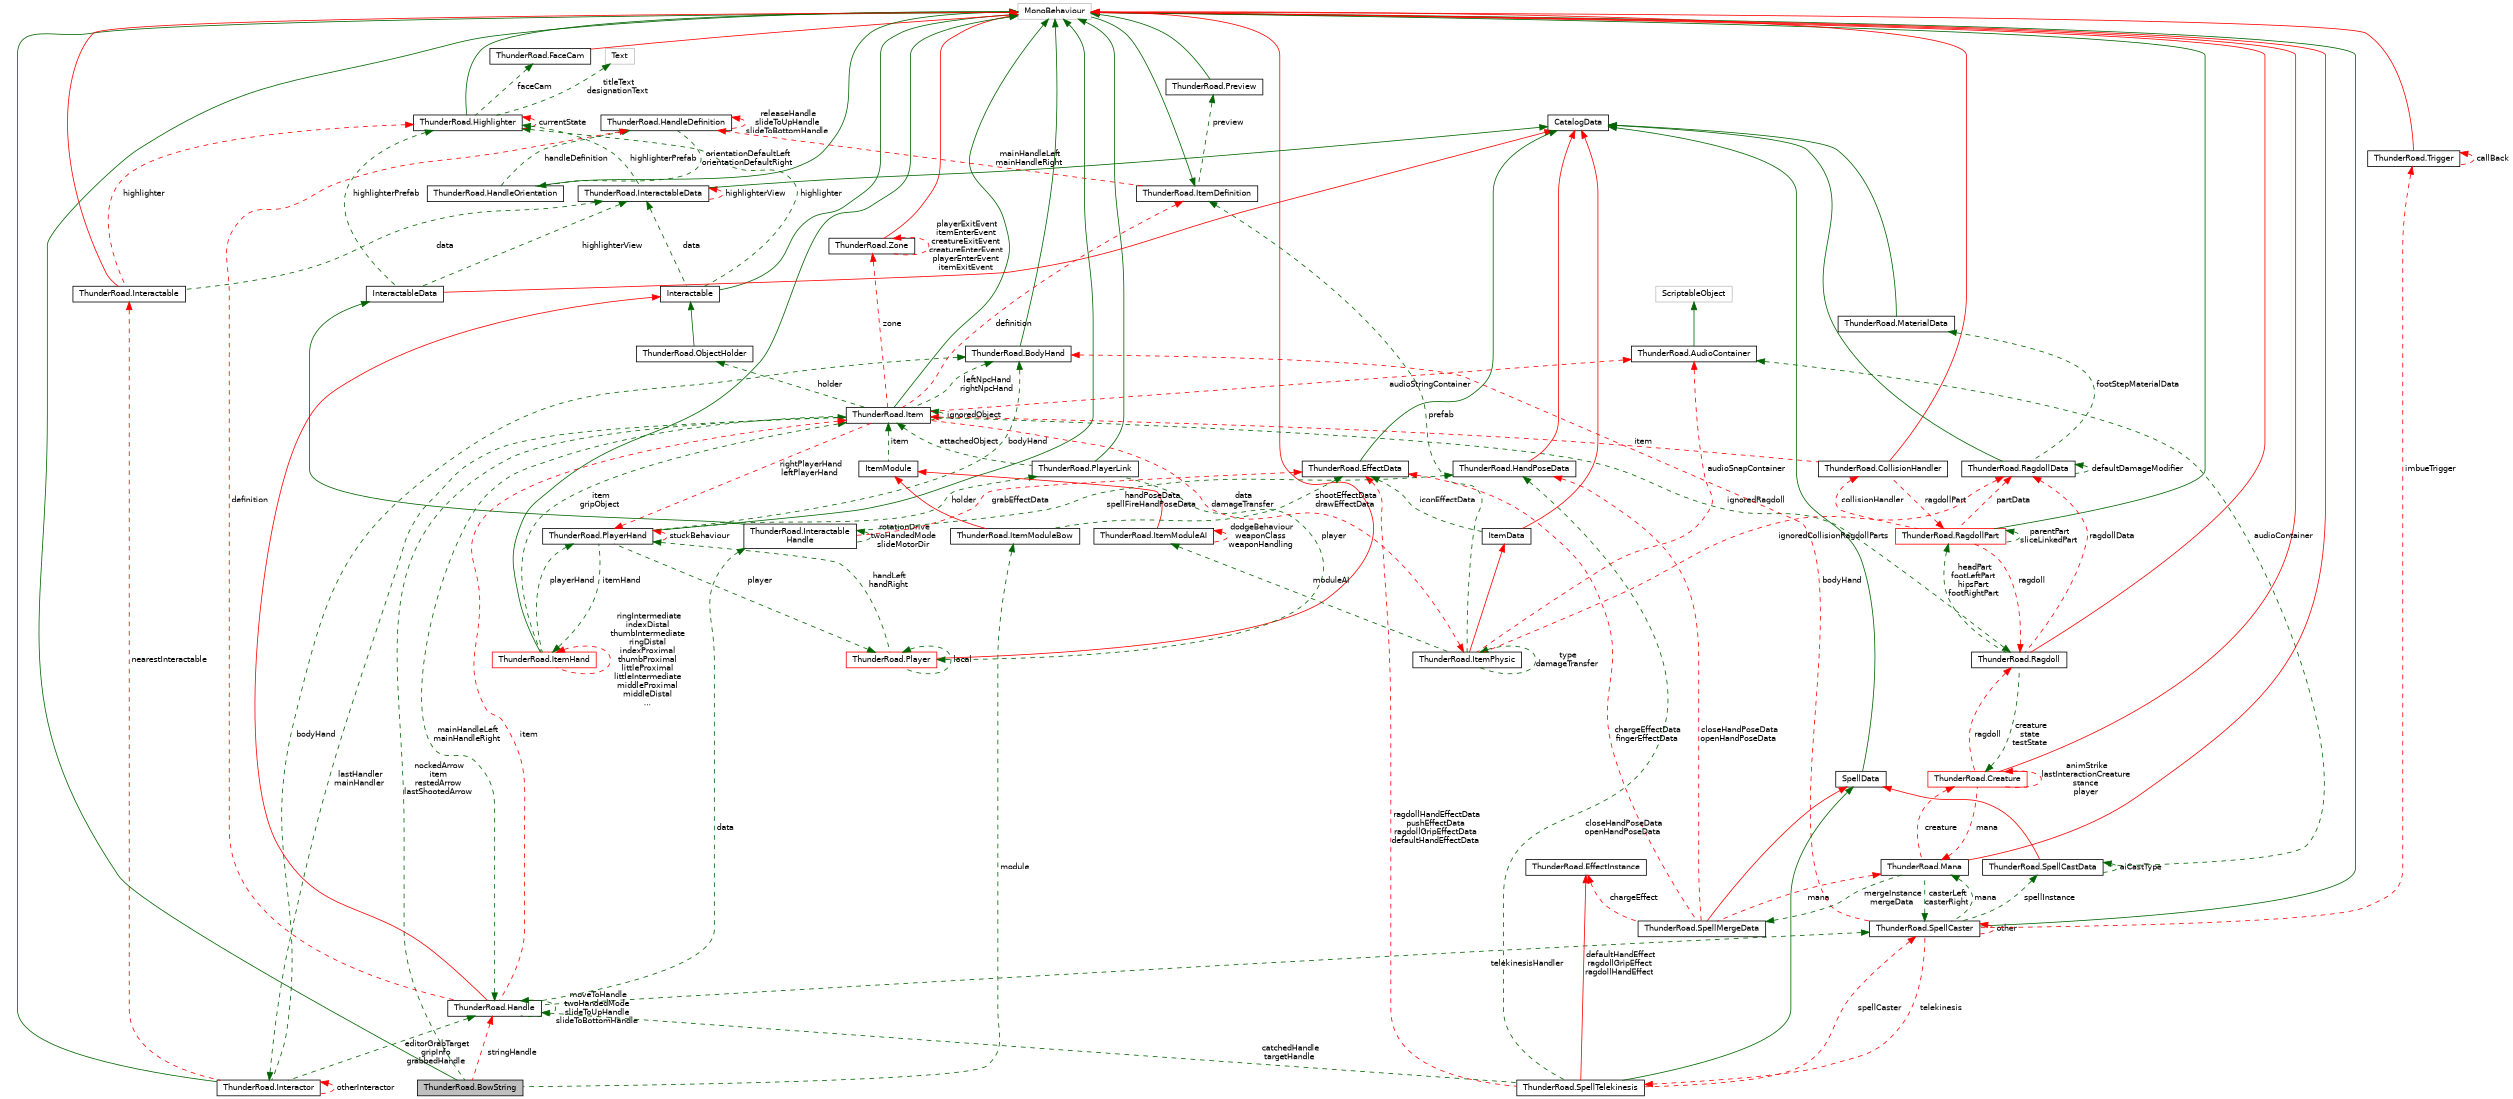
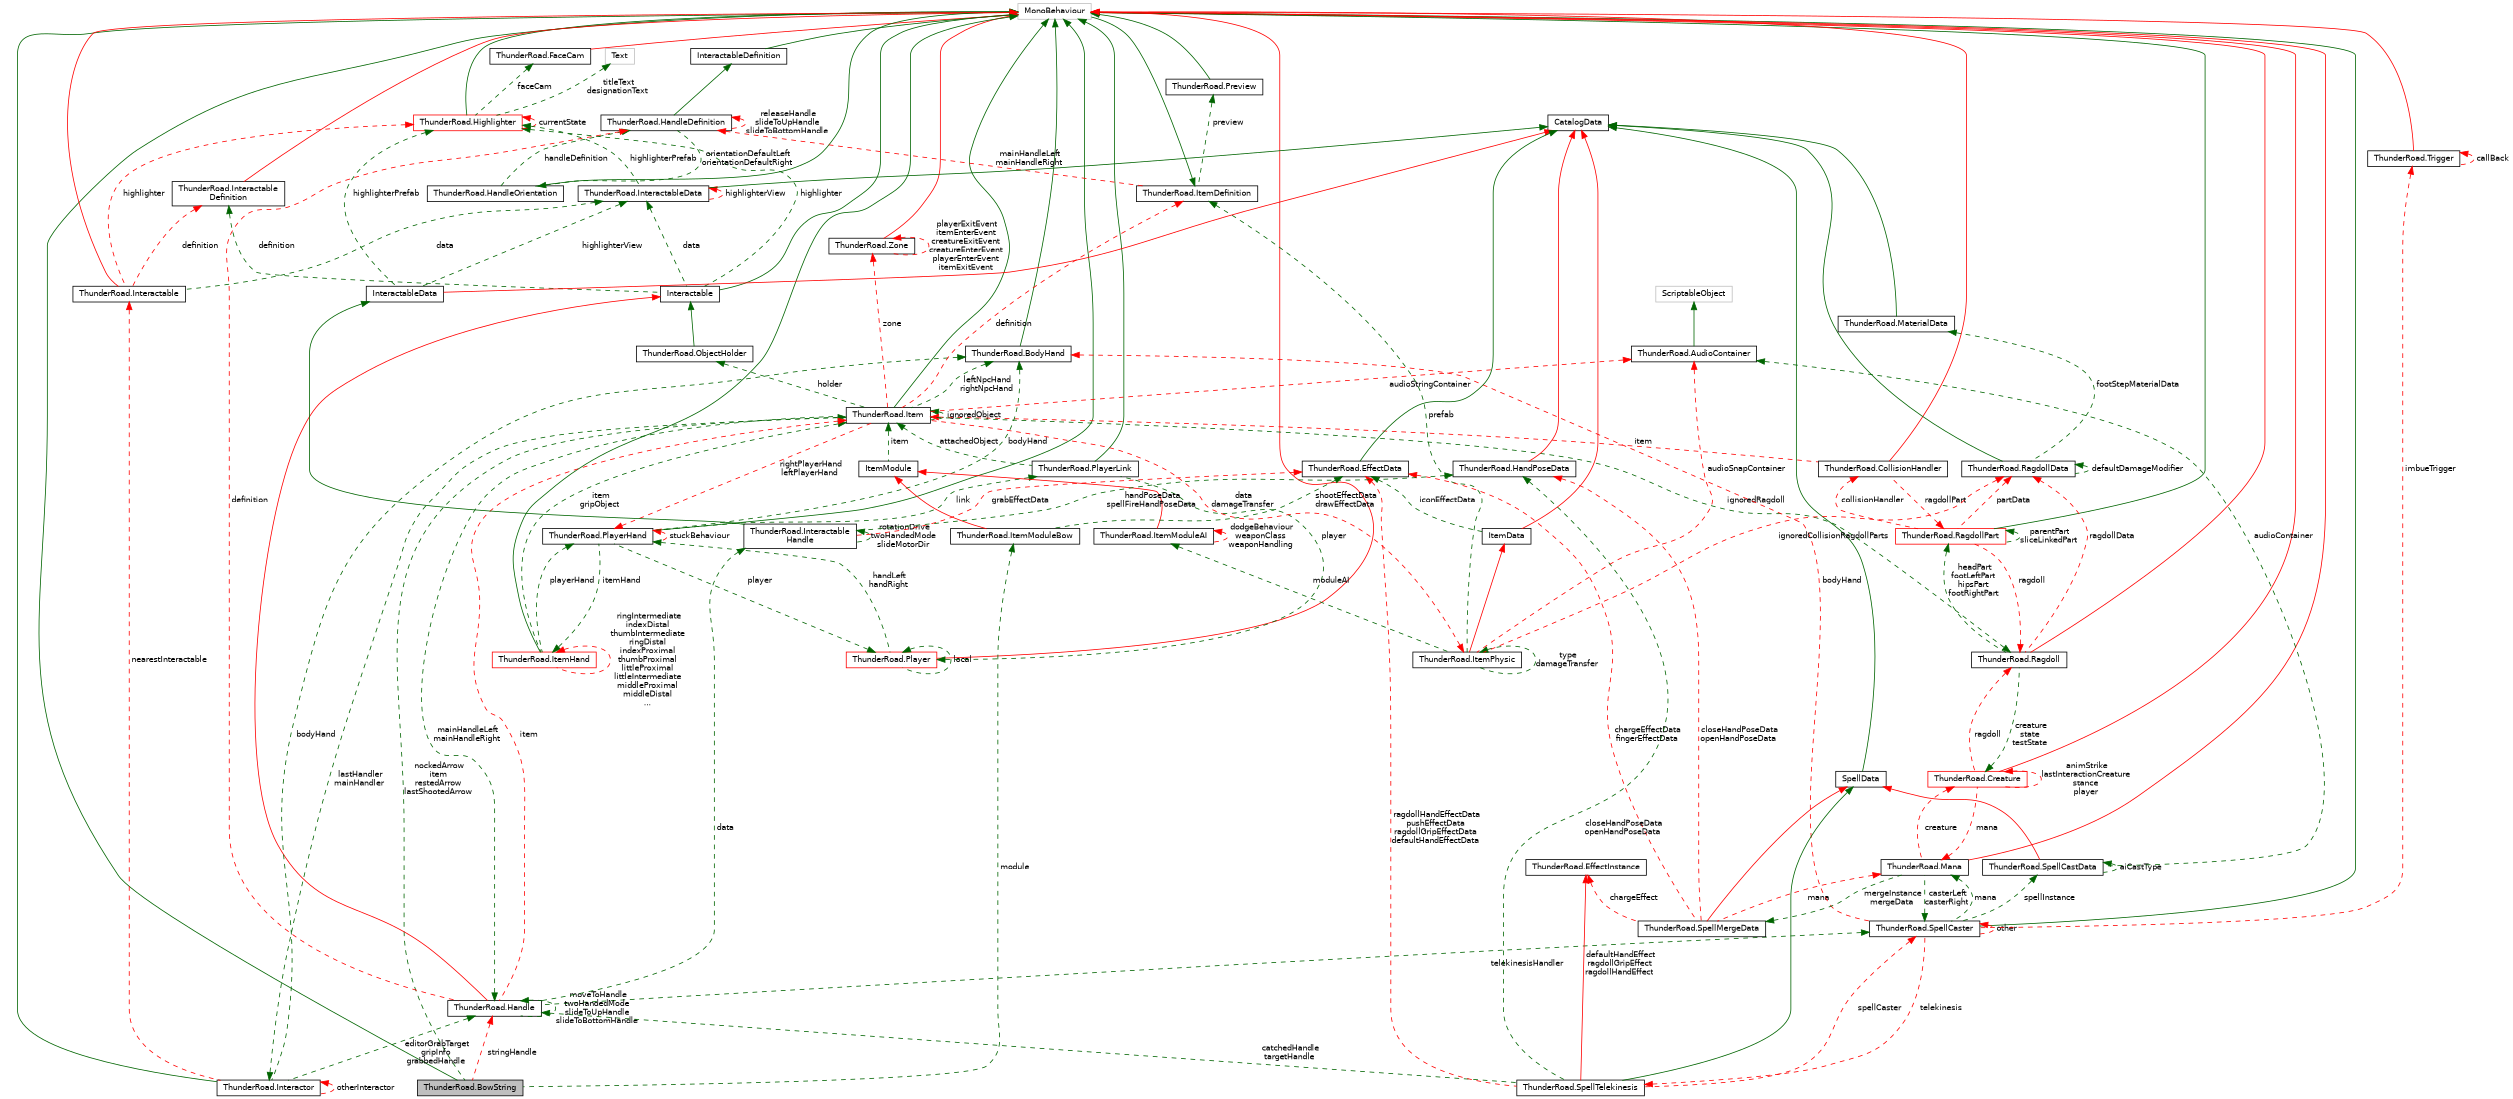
none -> (739, 56)
(468, 123) -> (468, 123)
none -> (228, 194)
(962, 500) -> (962, 500)
